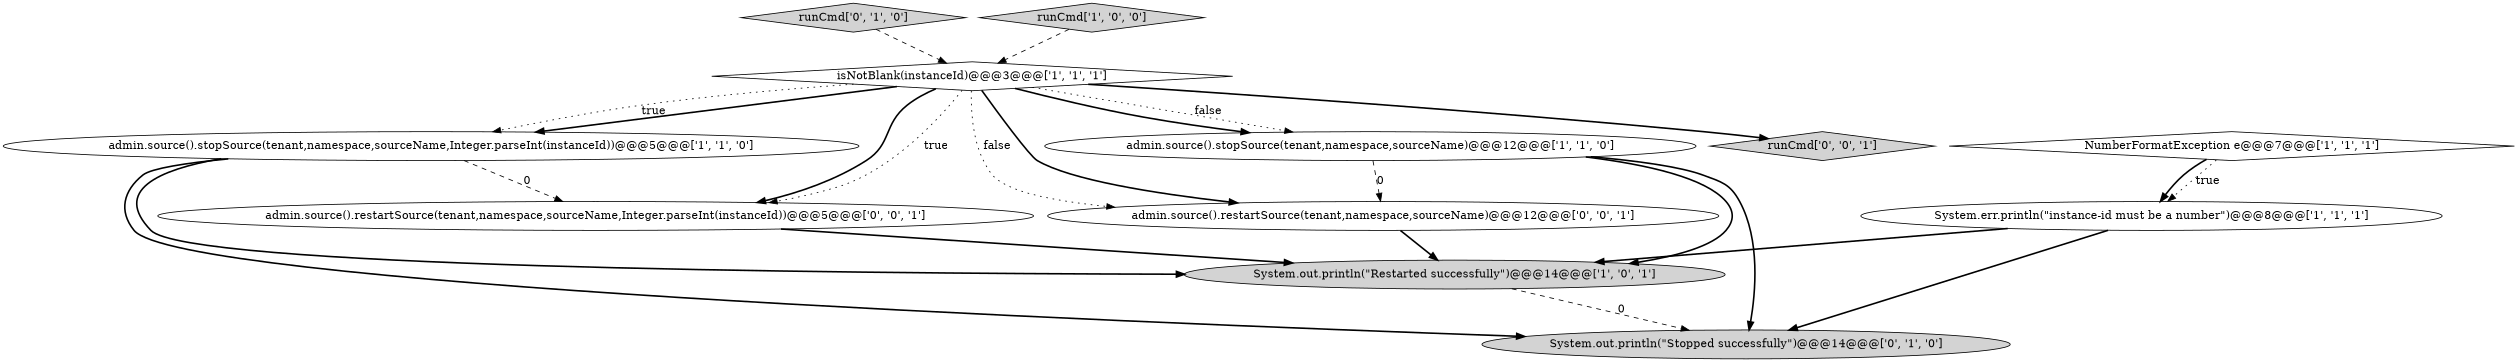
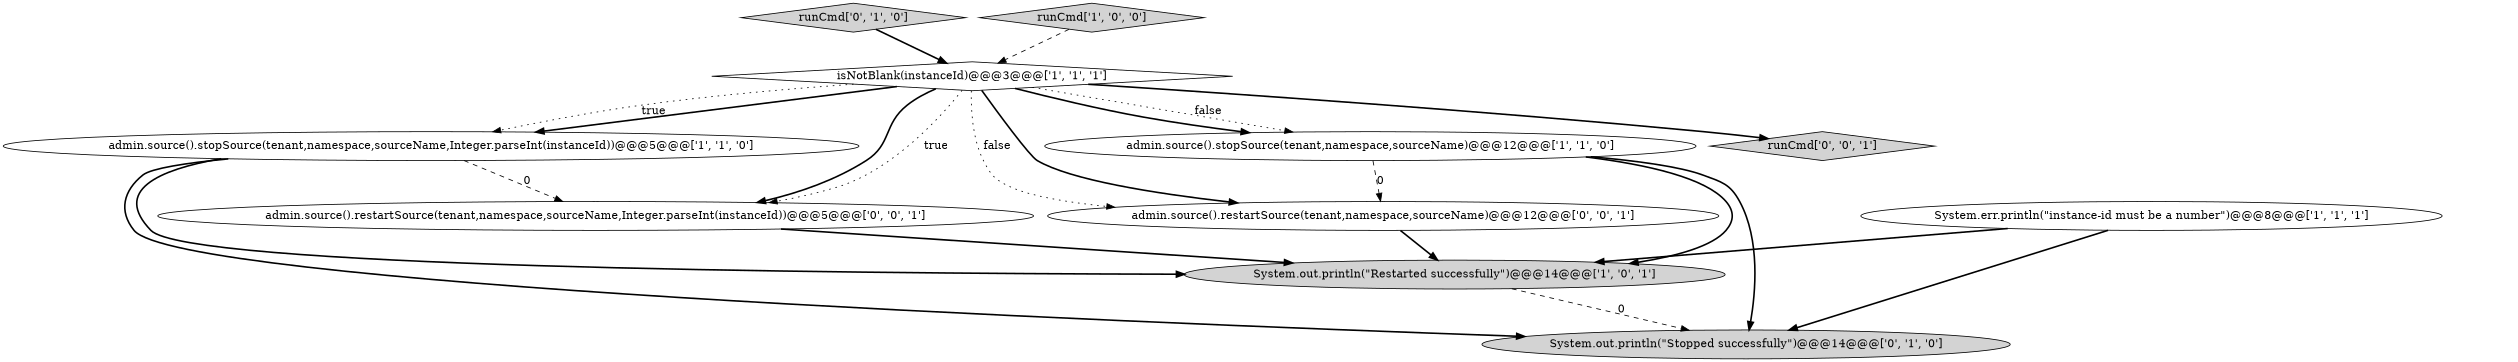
(908, 44) -> (908, 44)
(2232, 146) -> none
